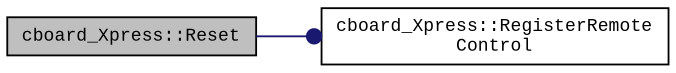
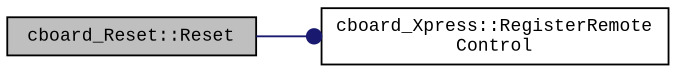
(132, 36) -> (132, 36)
